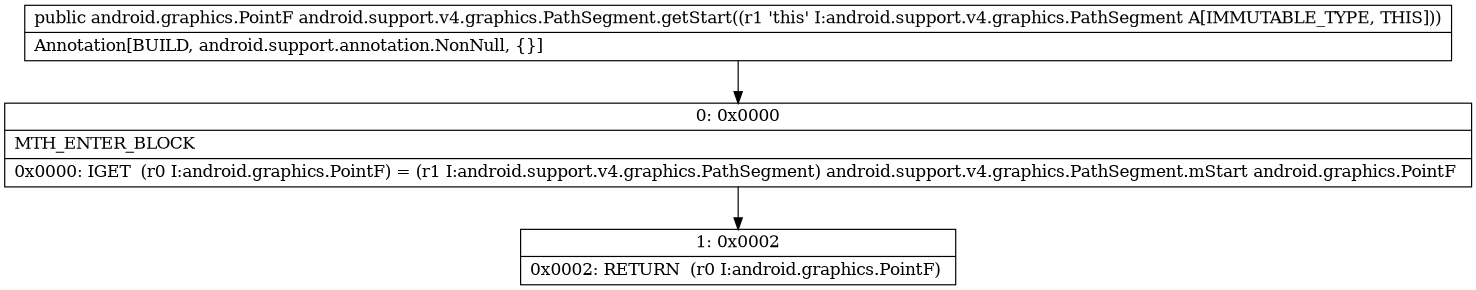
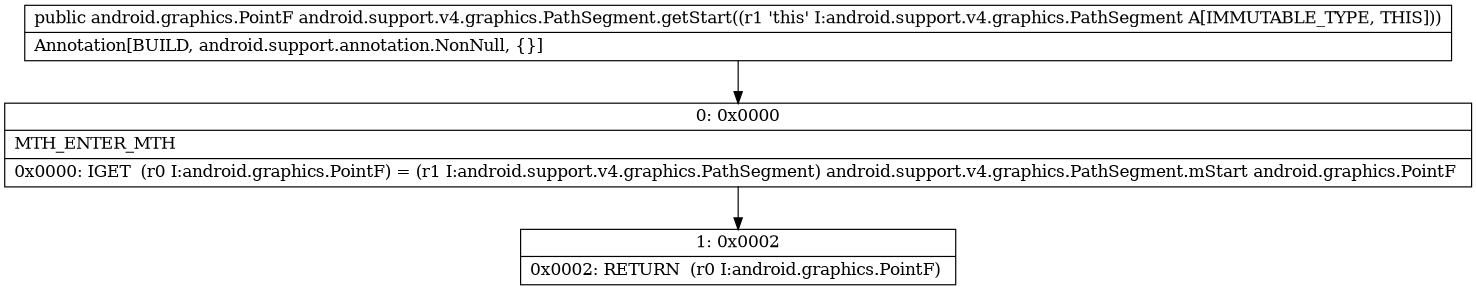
(105, 144) -> (95, 144)
